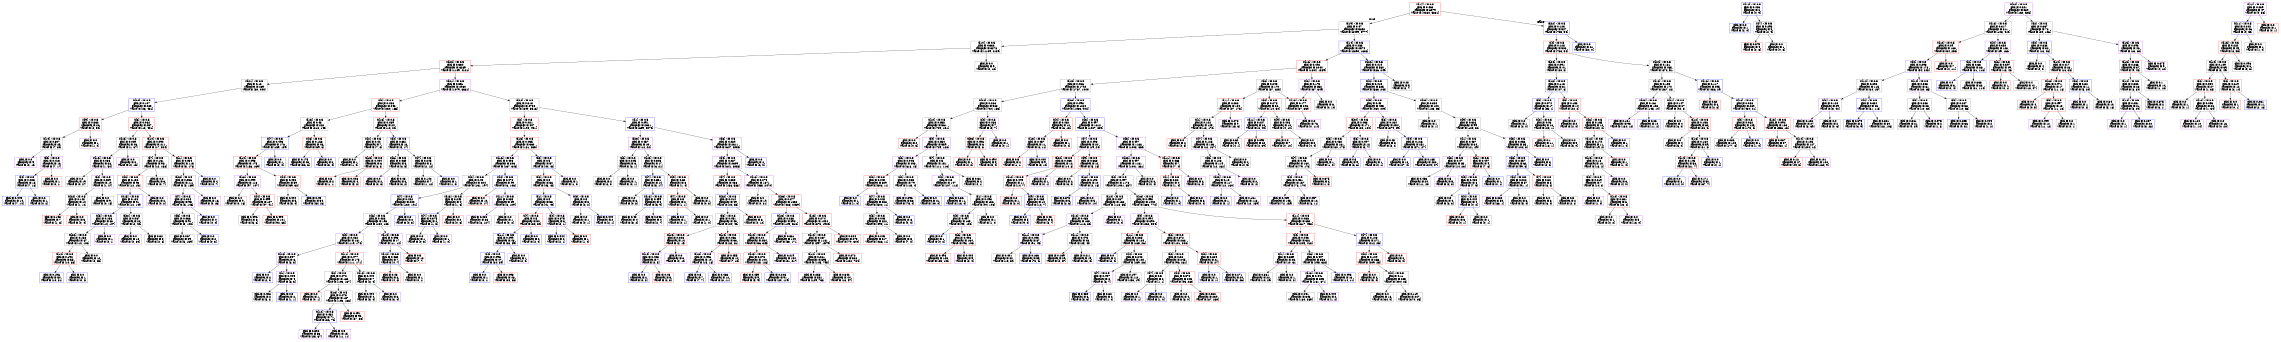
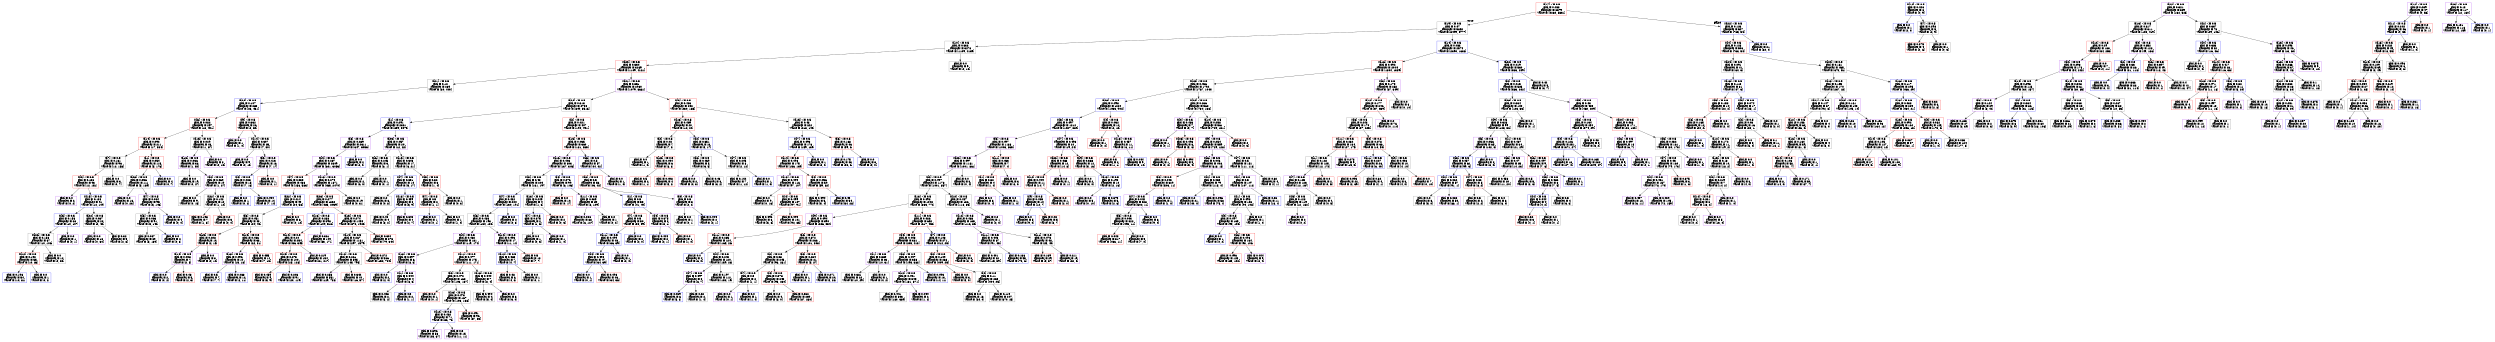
(2130, 66) -> (2284, 66)
(1283, 95) -> (1367, 114)
(1089, 143) -> (1065, 143)
(1217, 171) -> none
